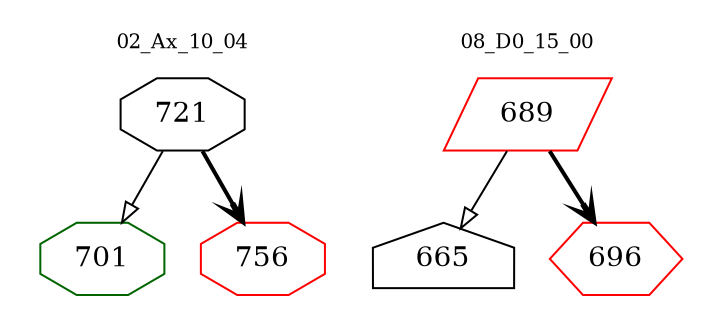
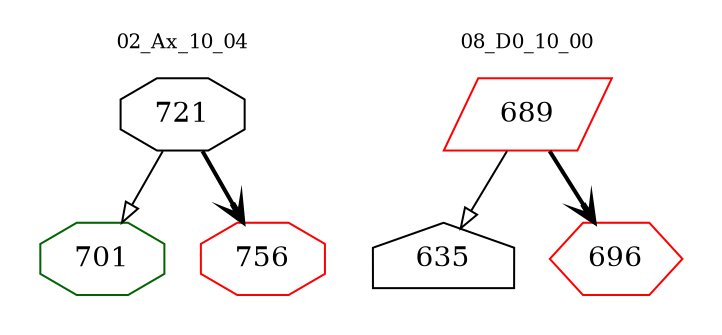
(528, 43) -> (528, 43)
(444, 259) -> (444, 259)
